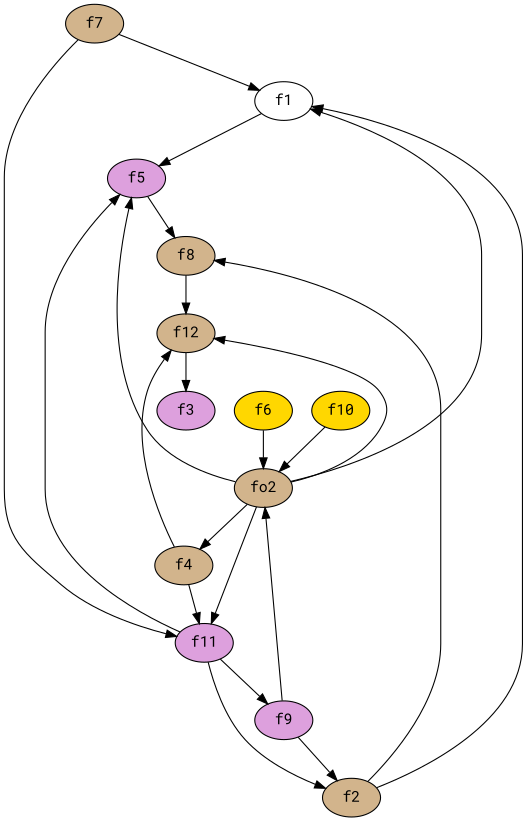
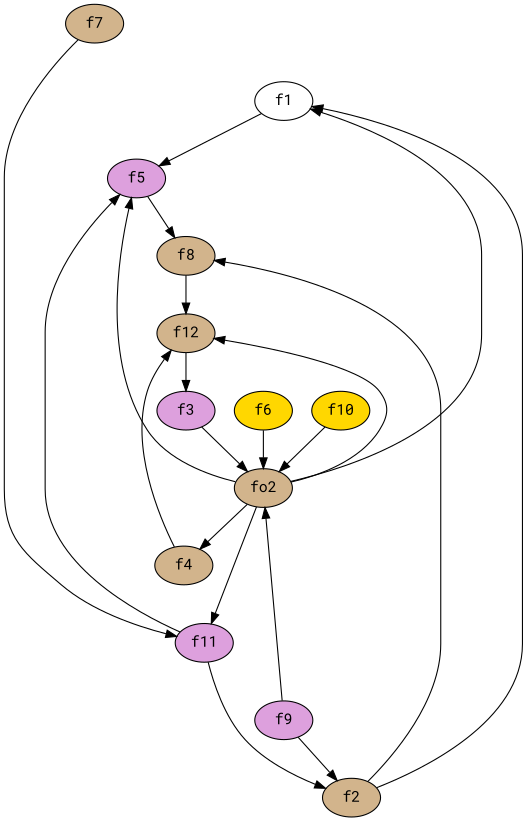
(184, 60) -> none
none -> (221, 445)
(193, 599) -> none
(240, 678) -> none
